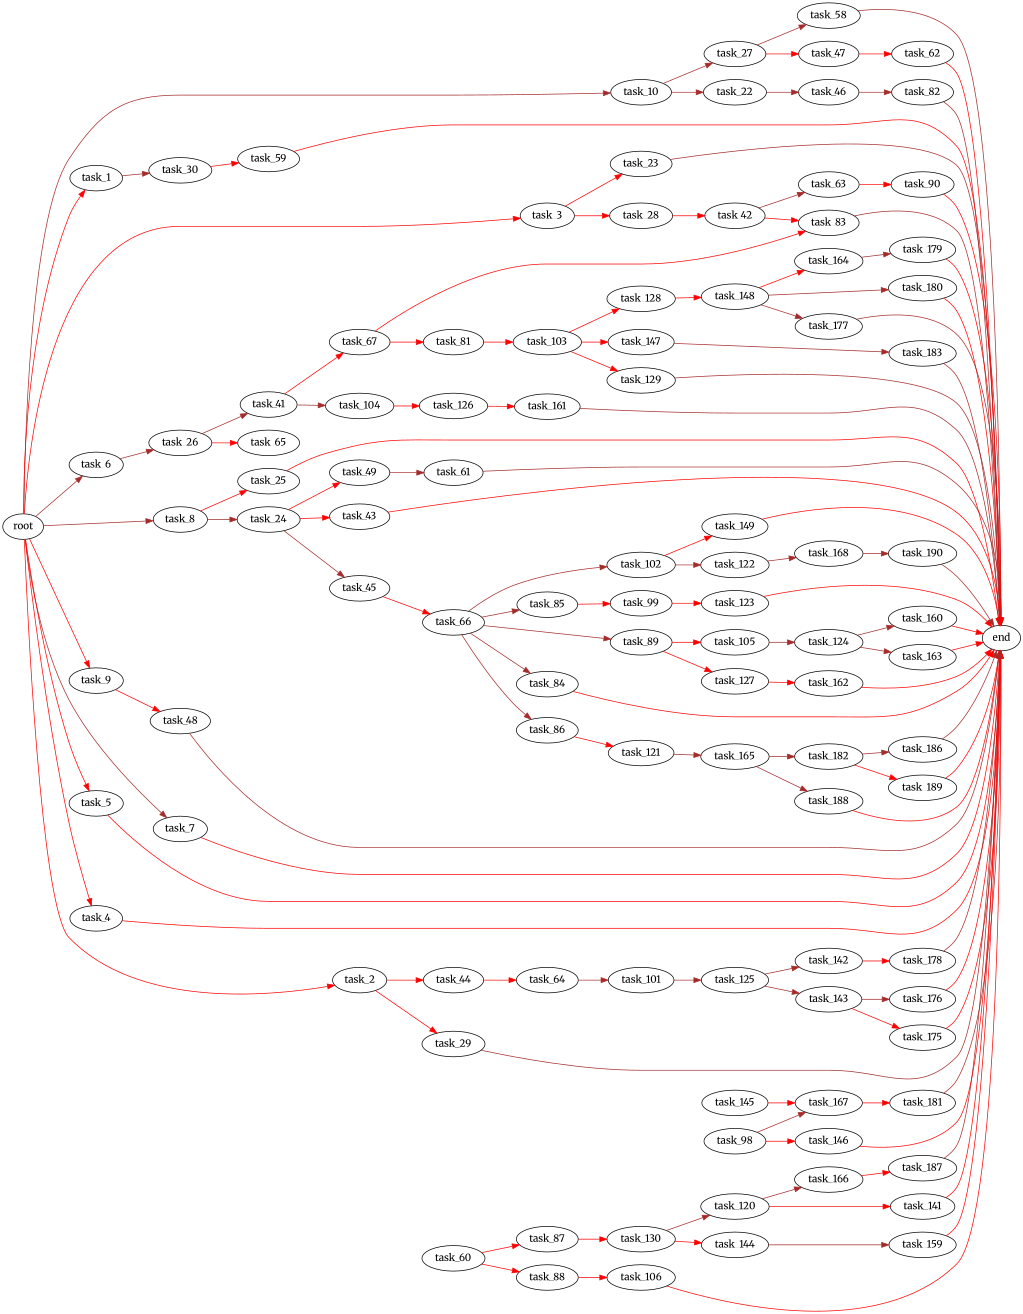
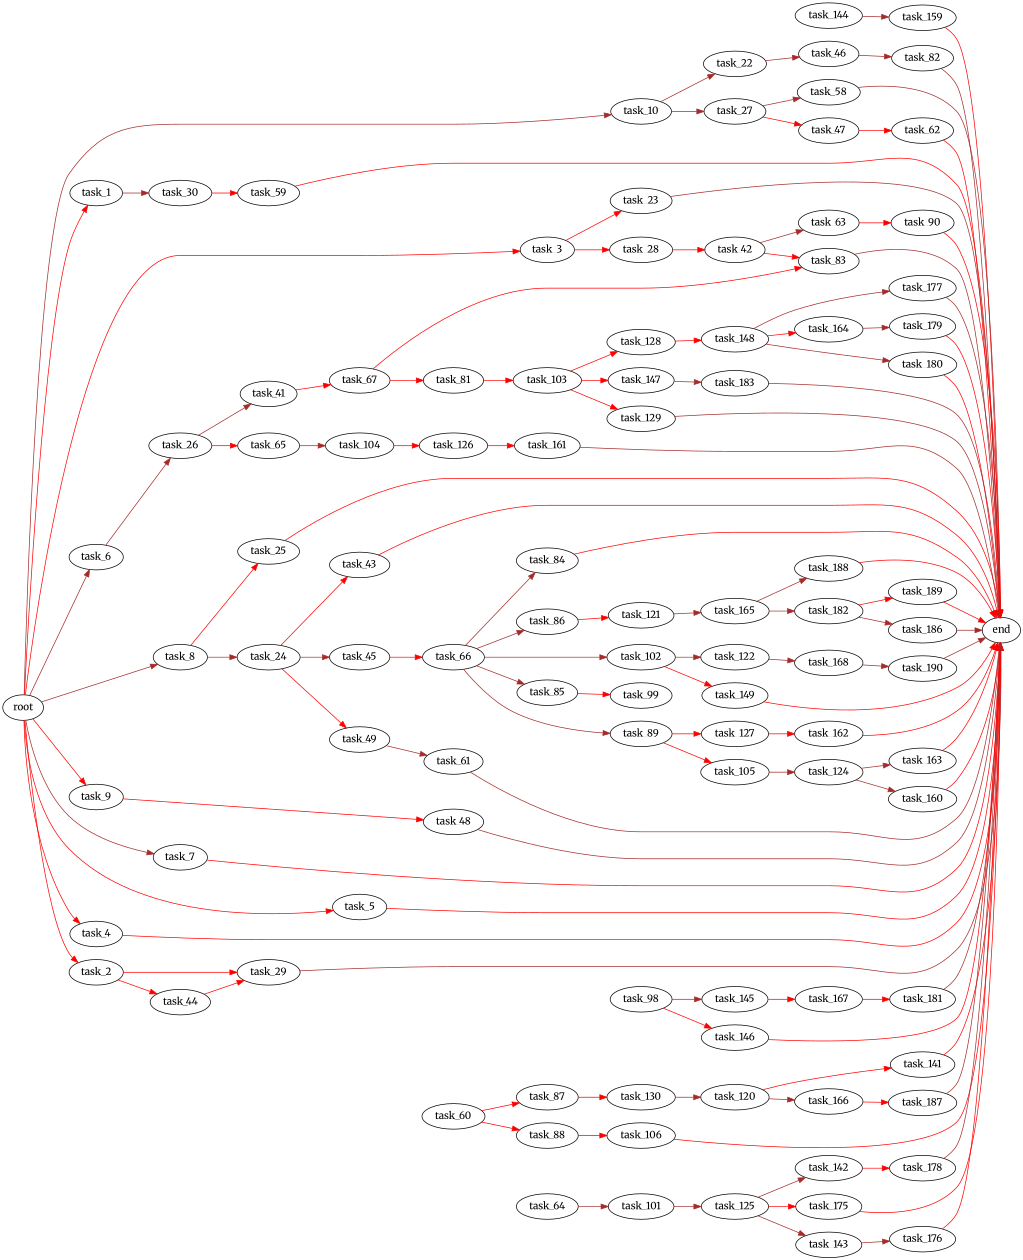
(308, 405) -> (309, 446)
(735, 603) -> none
(496, 980) -> (221, 989)
(872, 1017) -> (778, 1207)
(778, 1124) -> (683, 999)
(685, 1242) -> none
